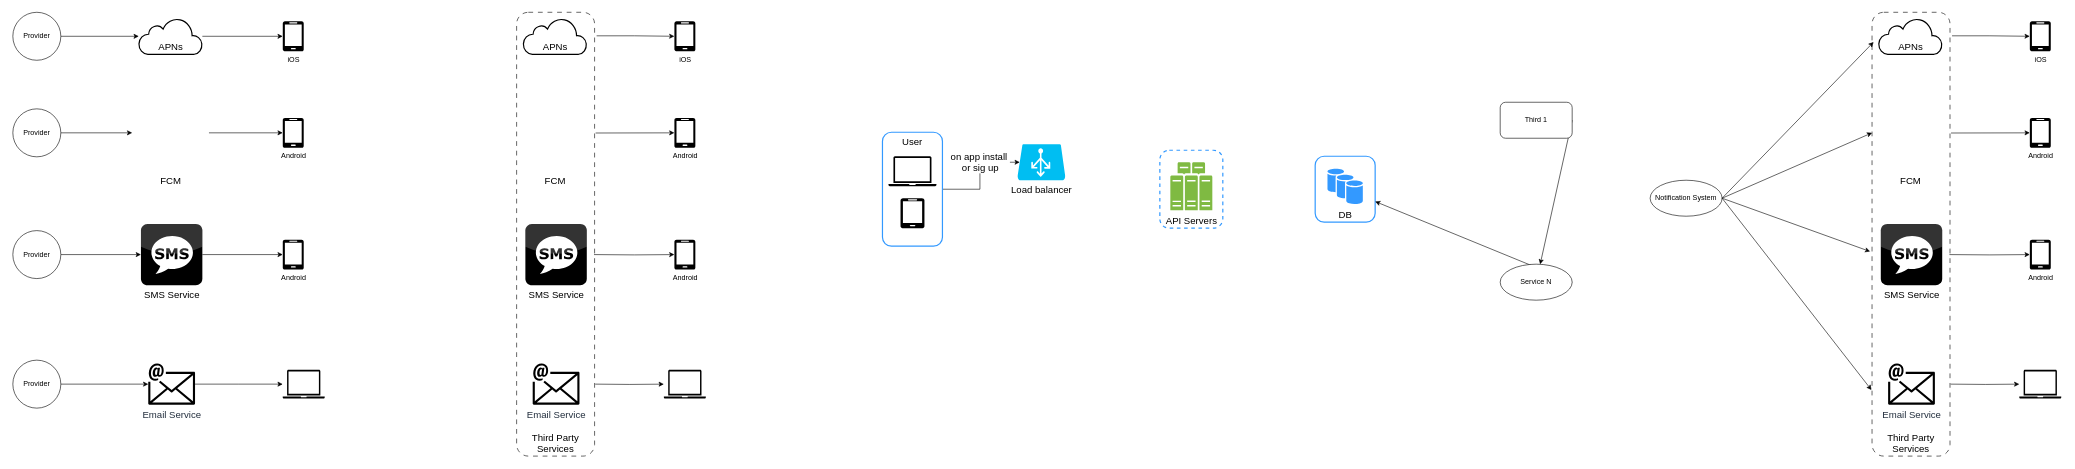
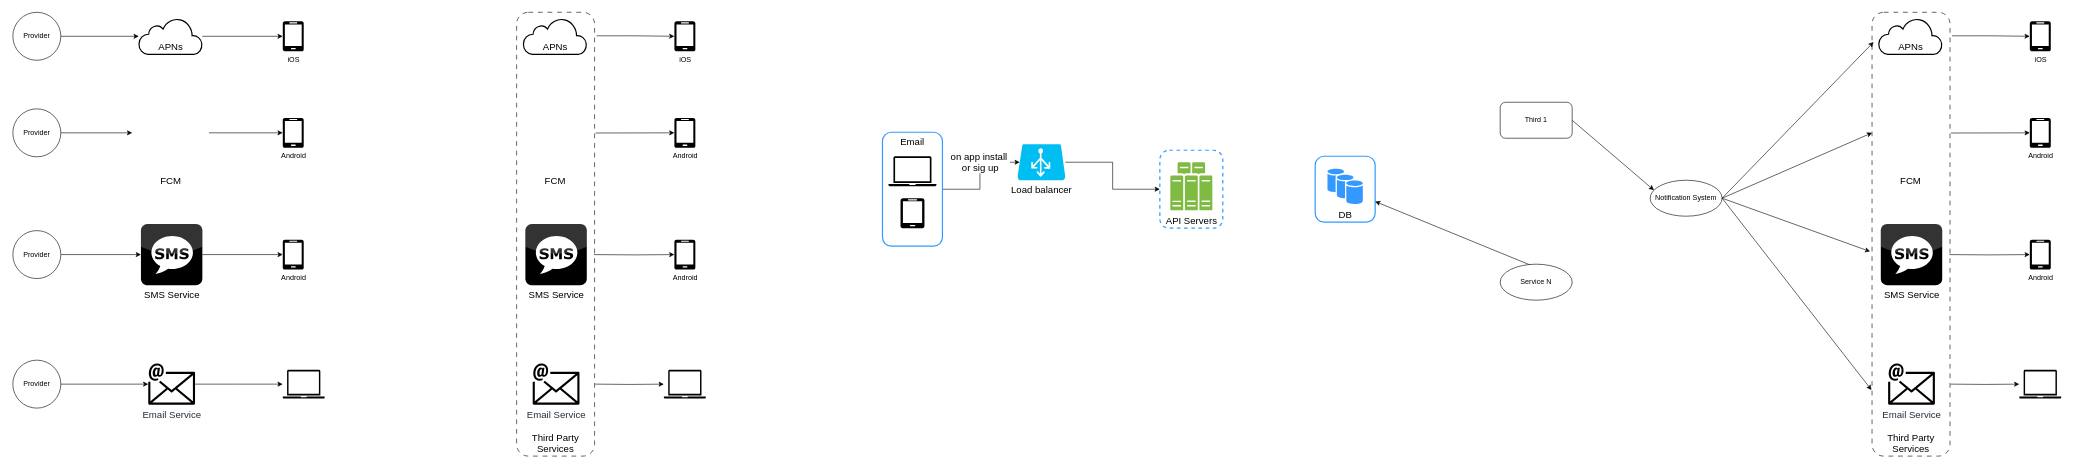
(912, 142) -> (912, 142)
none -> (1113, 174)
(1555, 200) -> (1611, 154)
